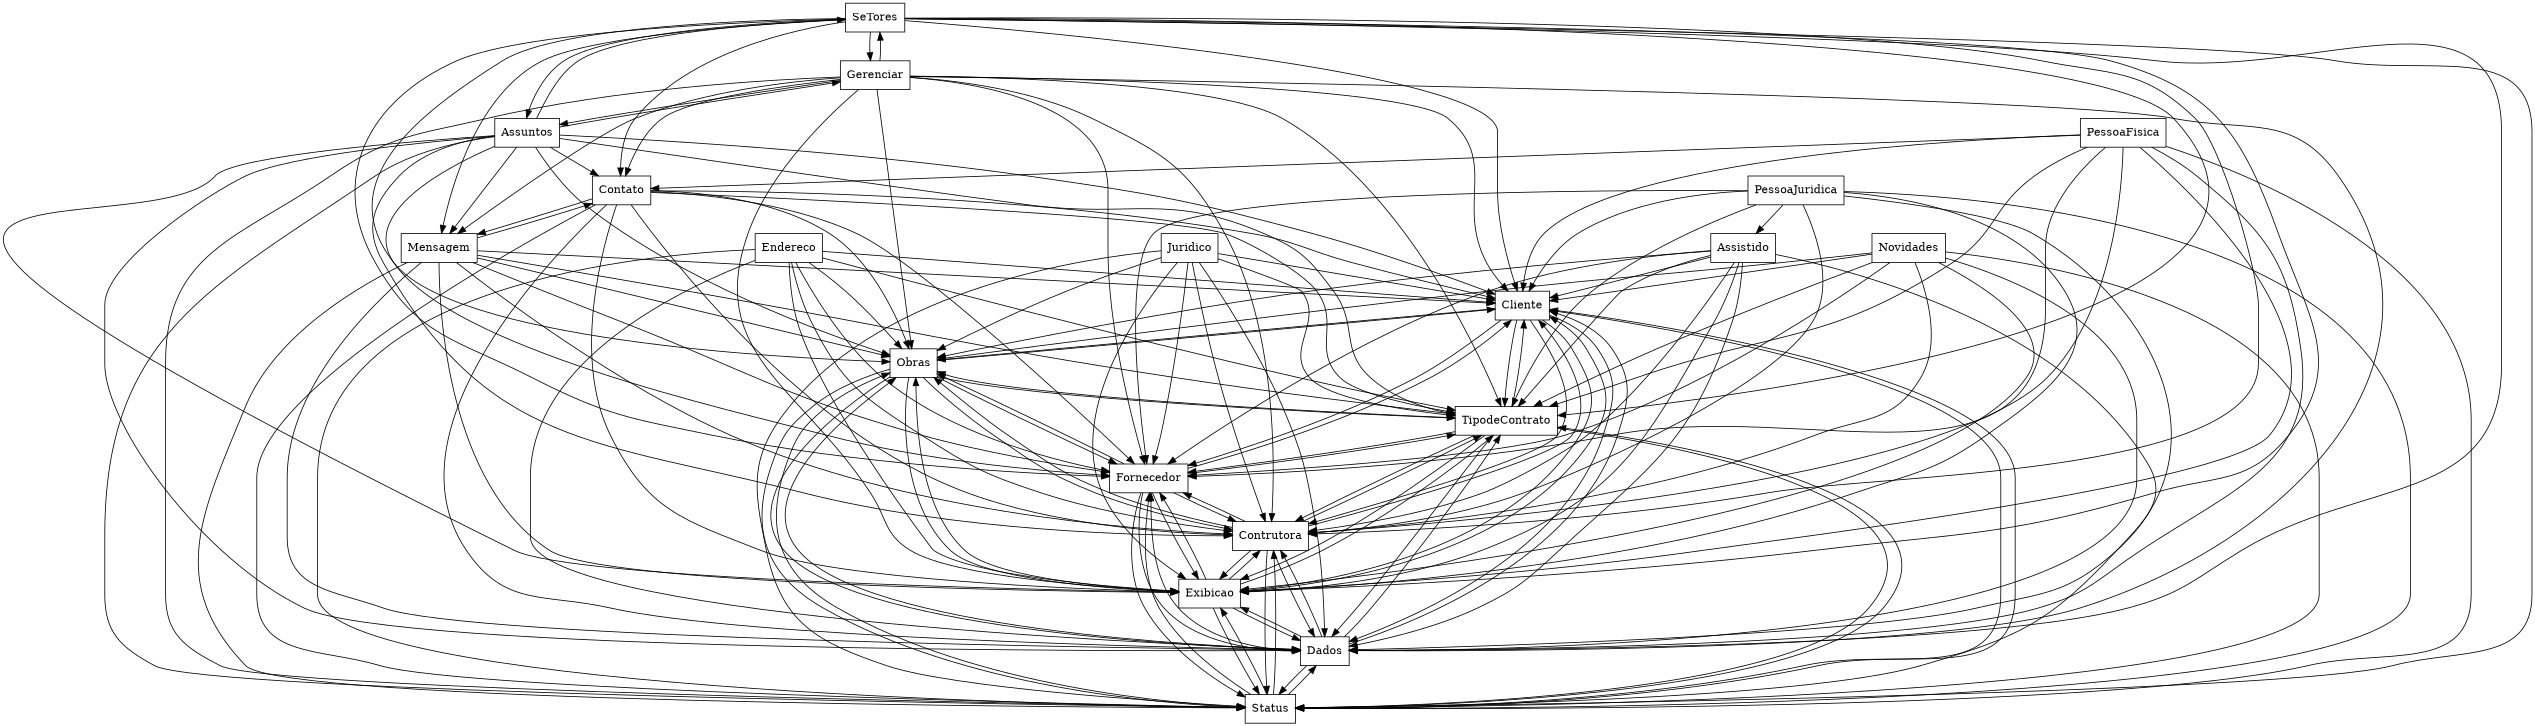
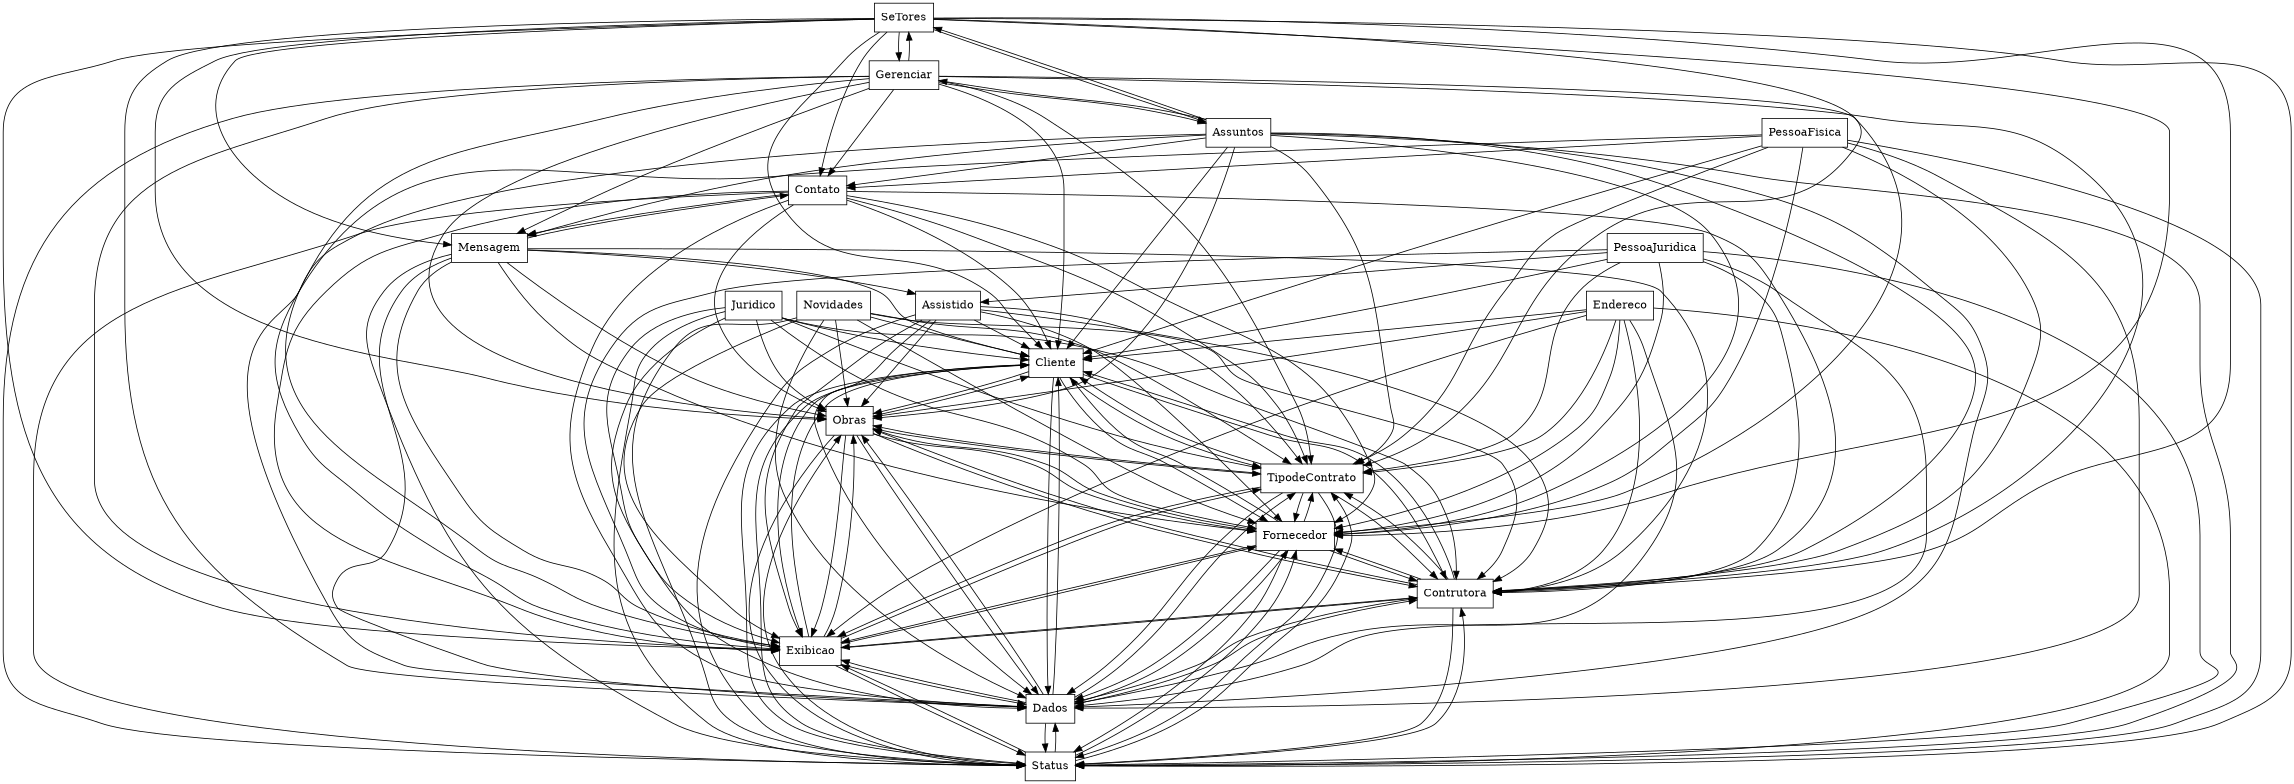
(937, 337) -> (718, 264)
